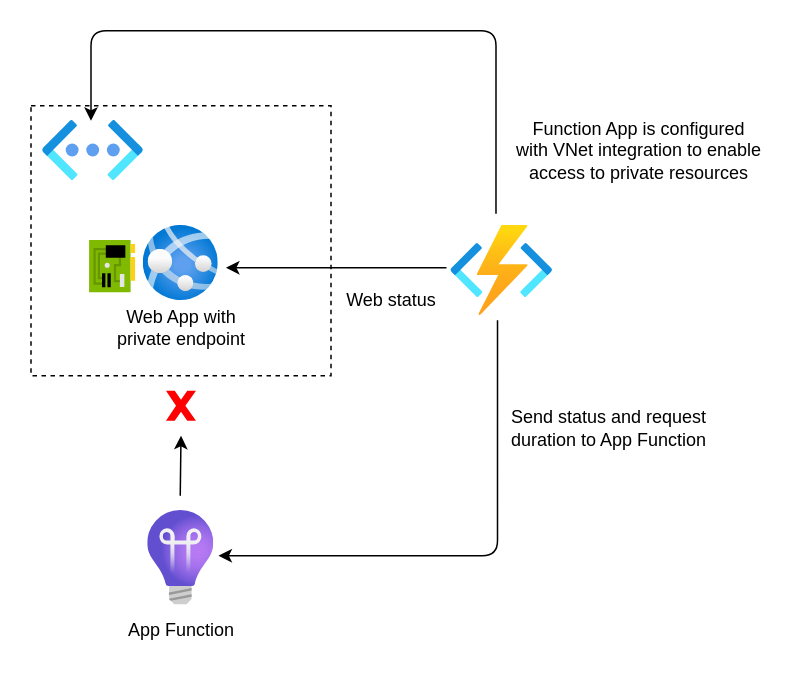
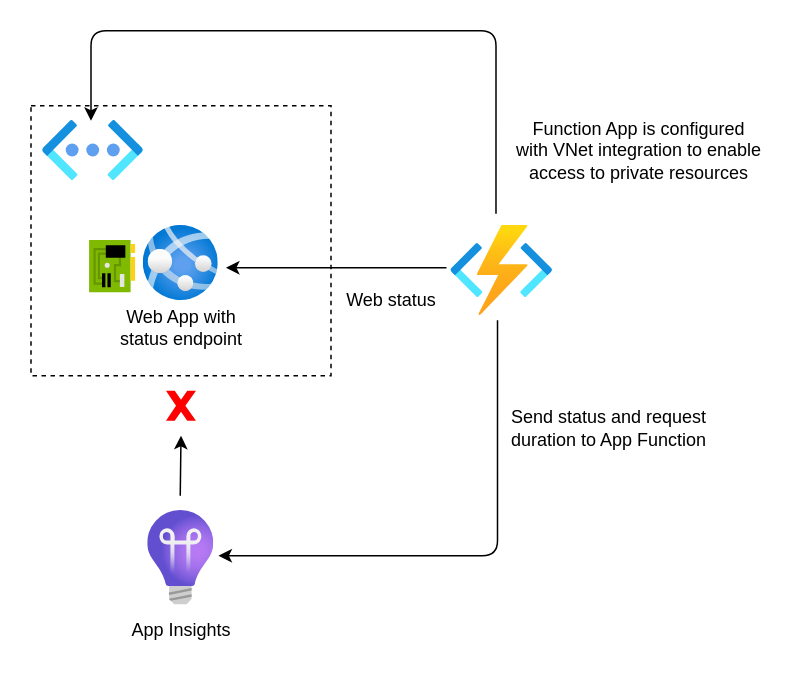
(182, 328) -> (182, 328)
(182, 631) -> (182, 631)
